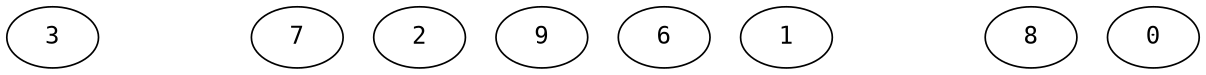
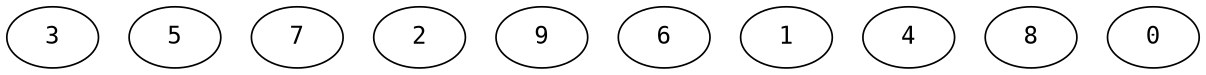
none -> (175, 37)
none -> (909, 37)
